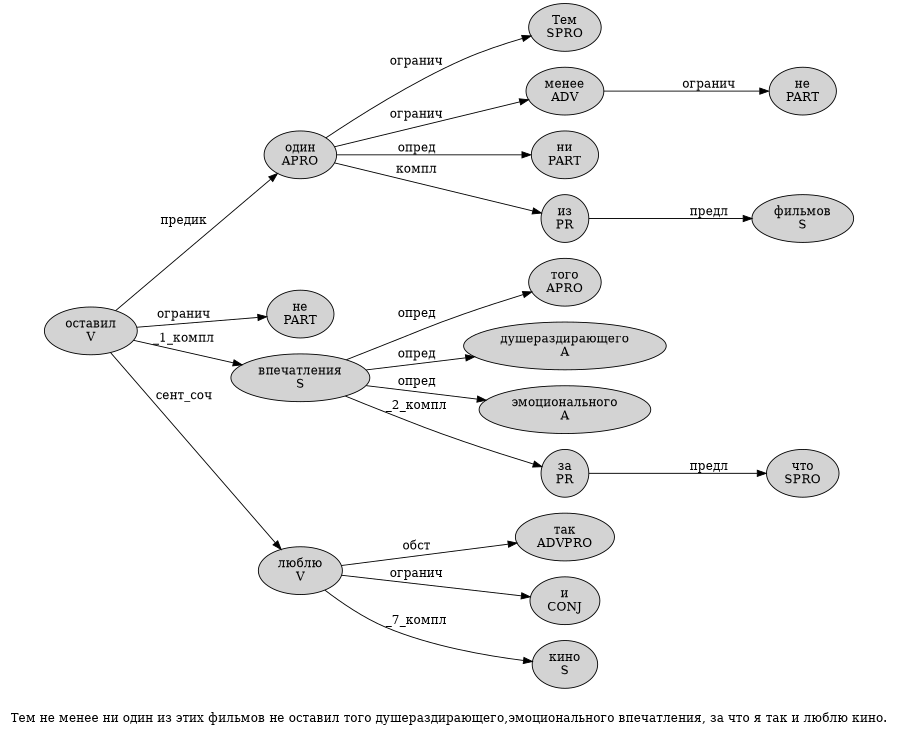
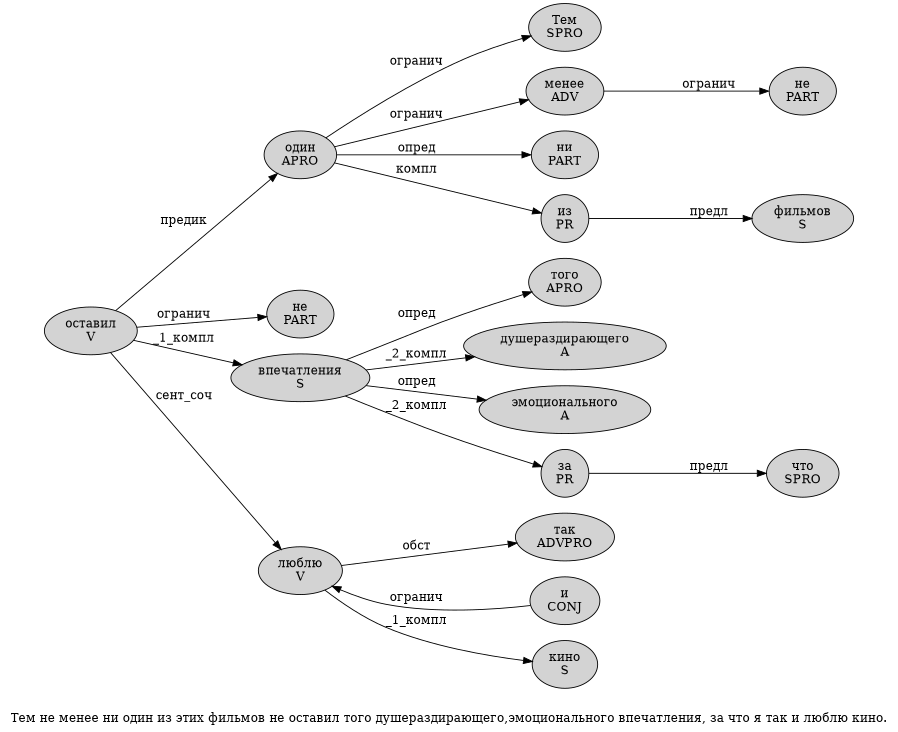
(417, 354) -> (417, 354)
(432, 586) -> (434, 610)
(417, 621) -> (417, 621)
